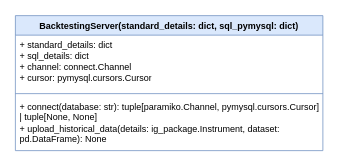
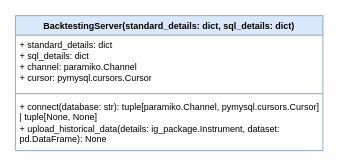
(169, 26) -> (169, 26)
(93, 62) -> (93, 62)
